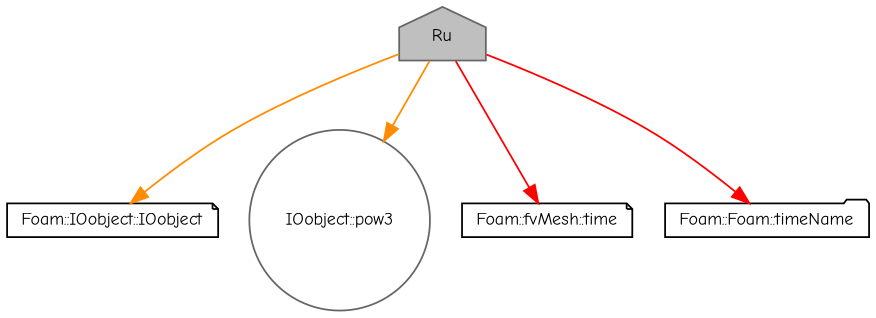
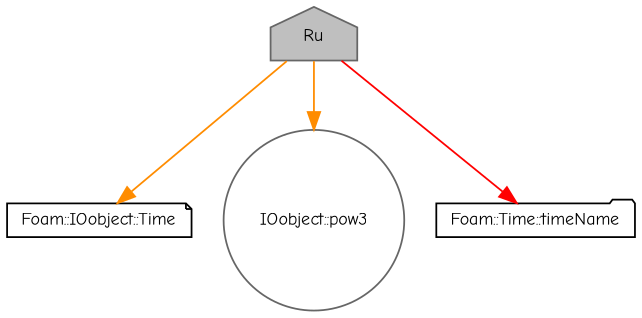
(113, 220) -> (99, 220)
(547, 220) -> none
(767, 220) -> (536, 220)
